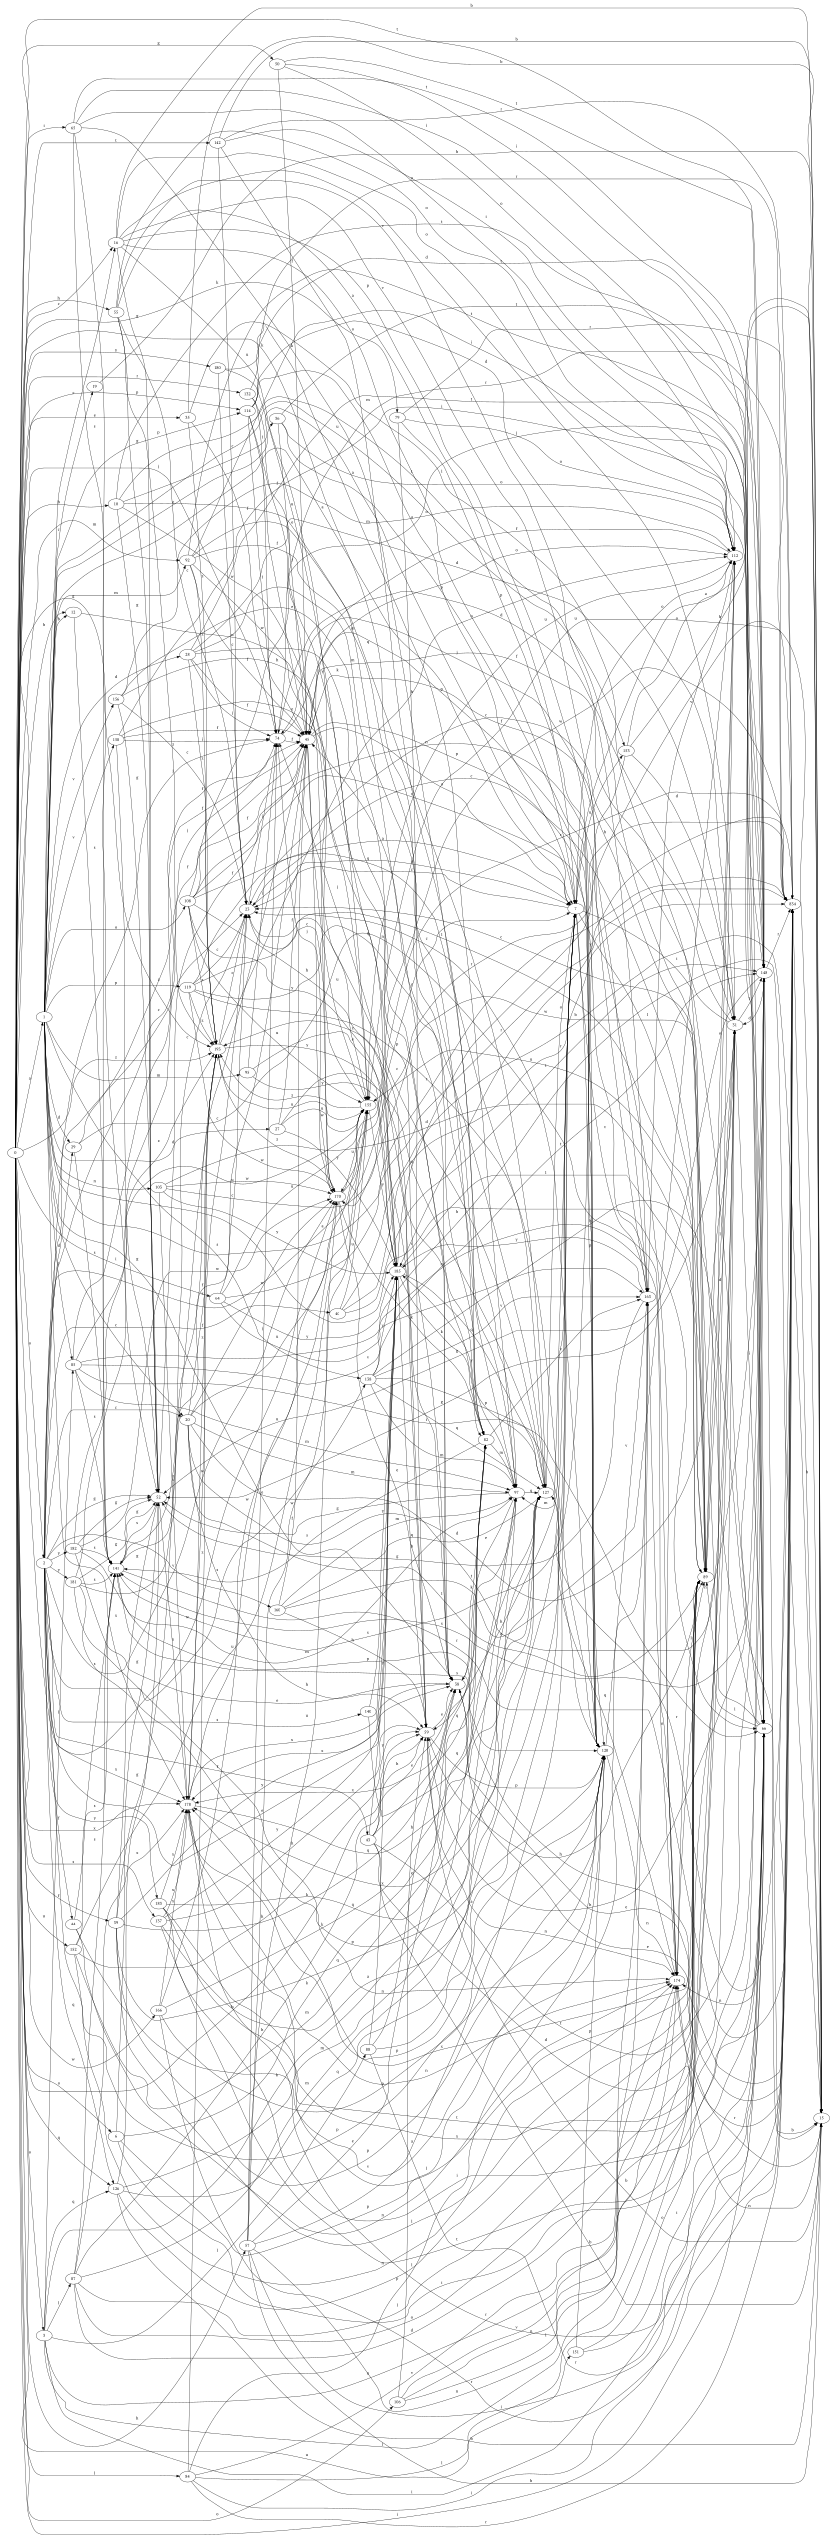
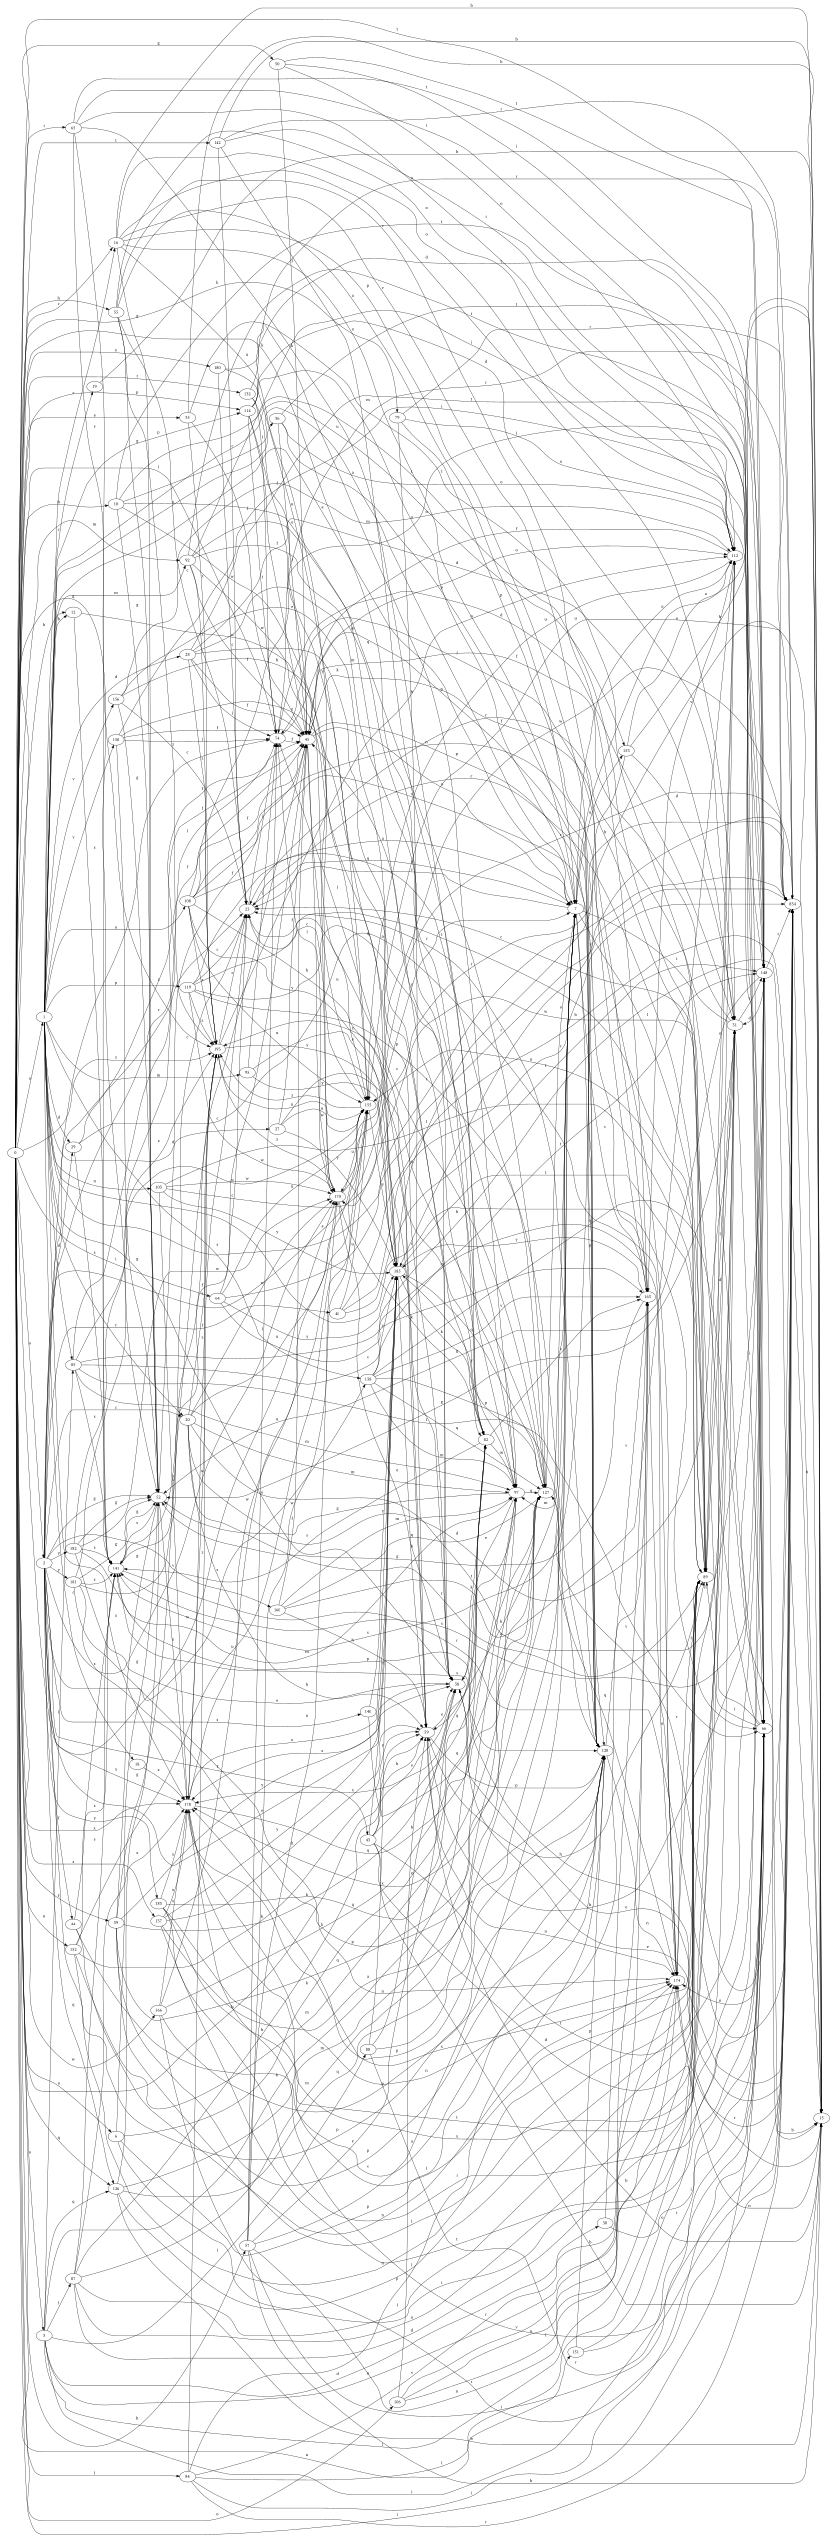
(427, 1122) -> (427, 1122)
none -> (137, 1764)
none -> (605, 2223)
